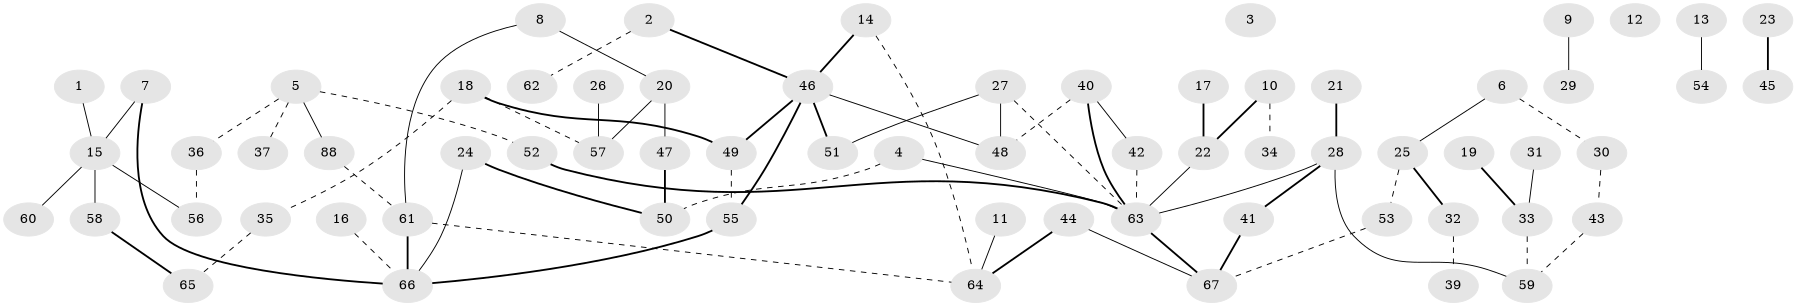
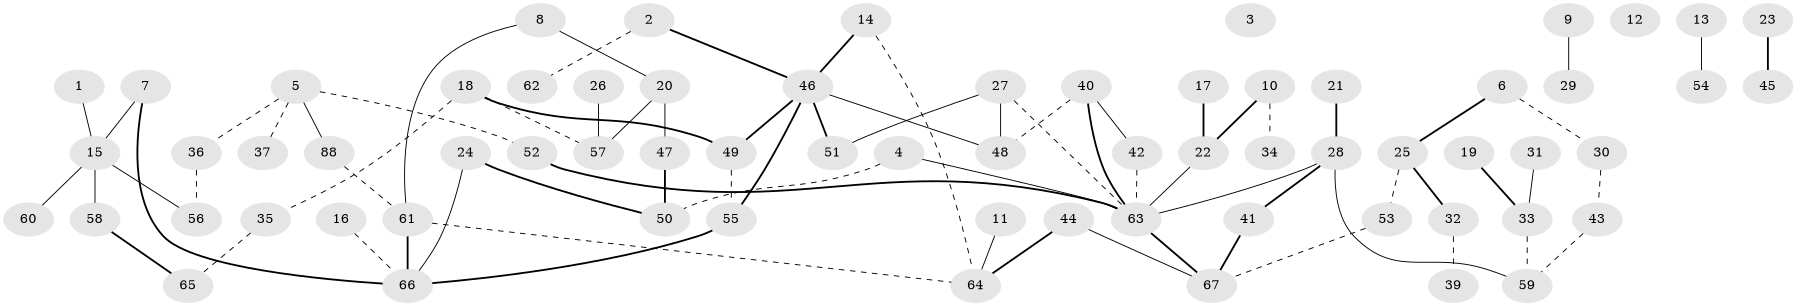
(1452, 120) -> (1452, 120)
